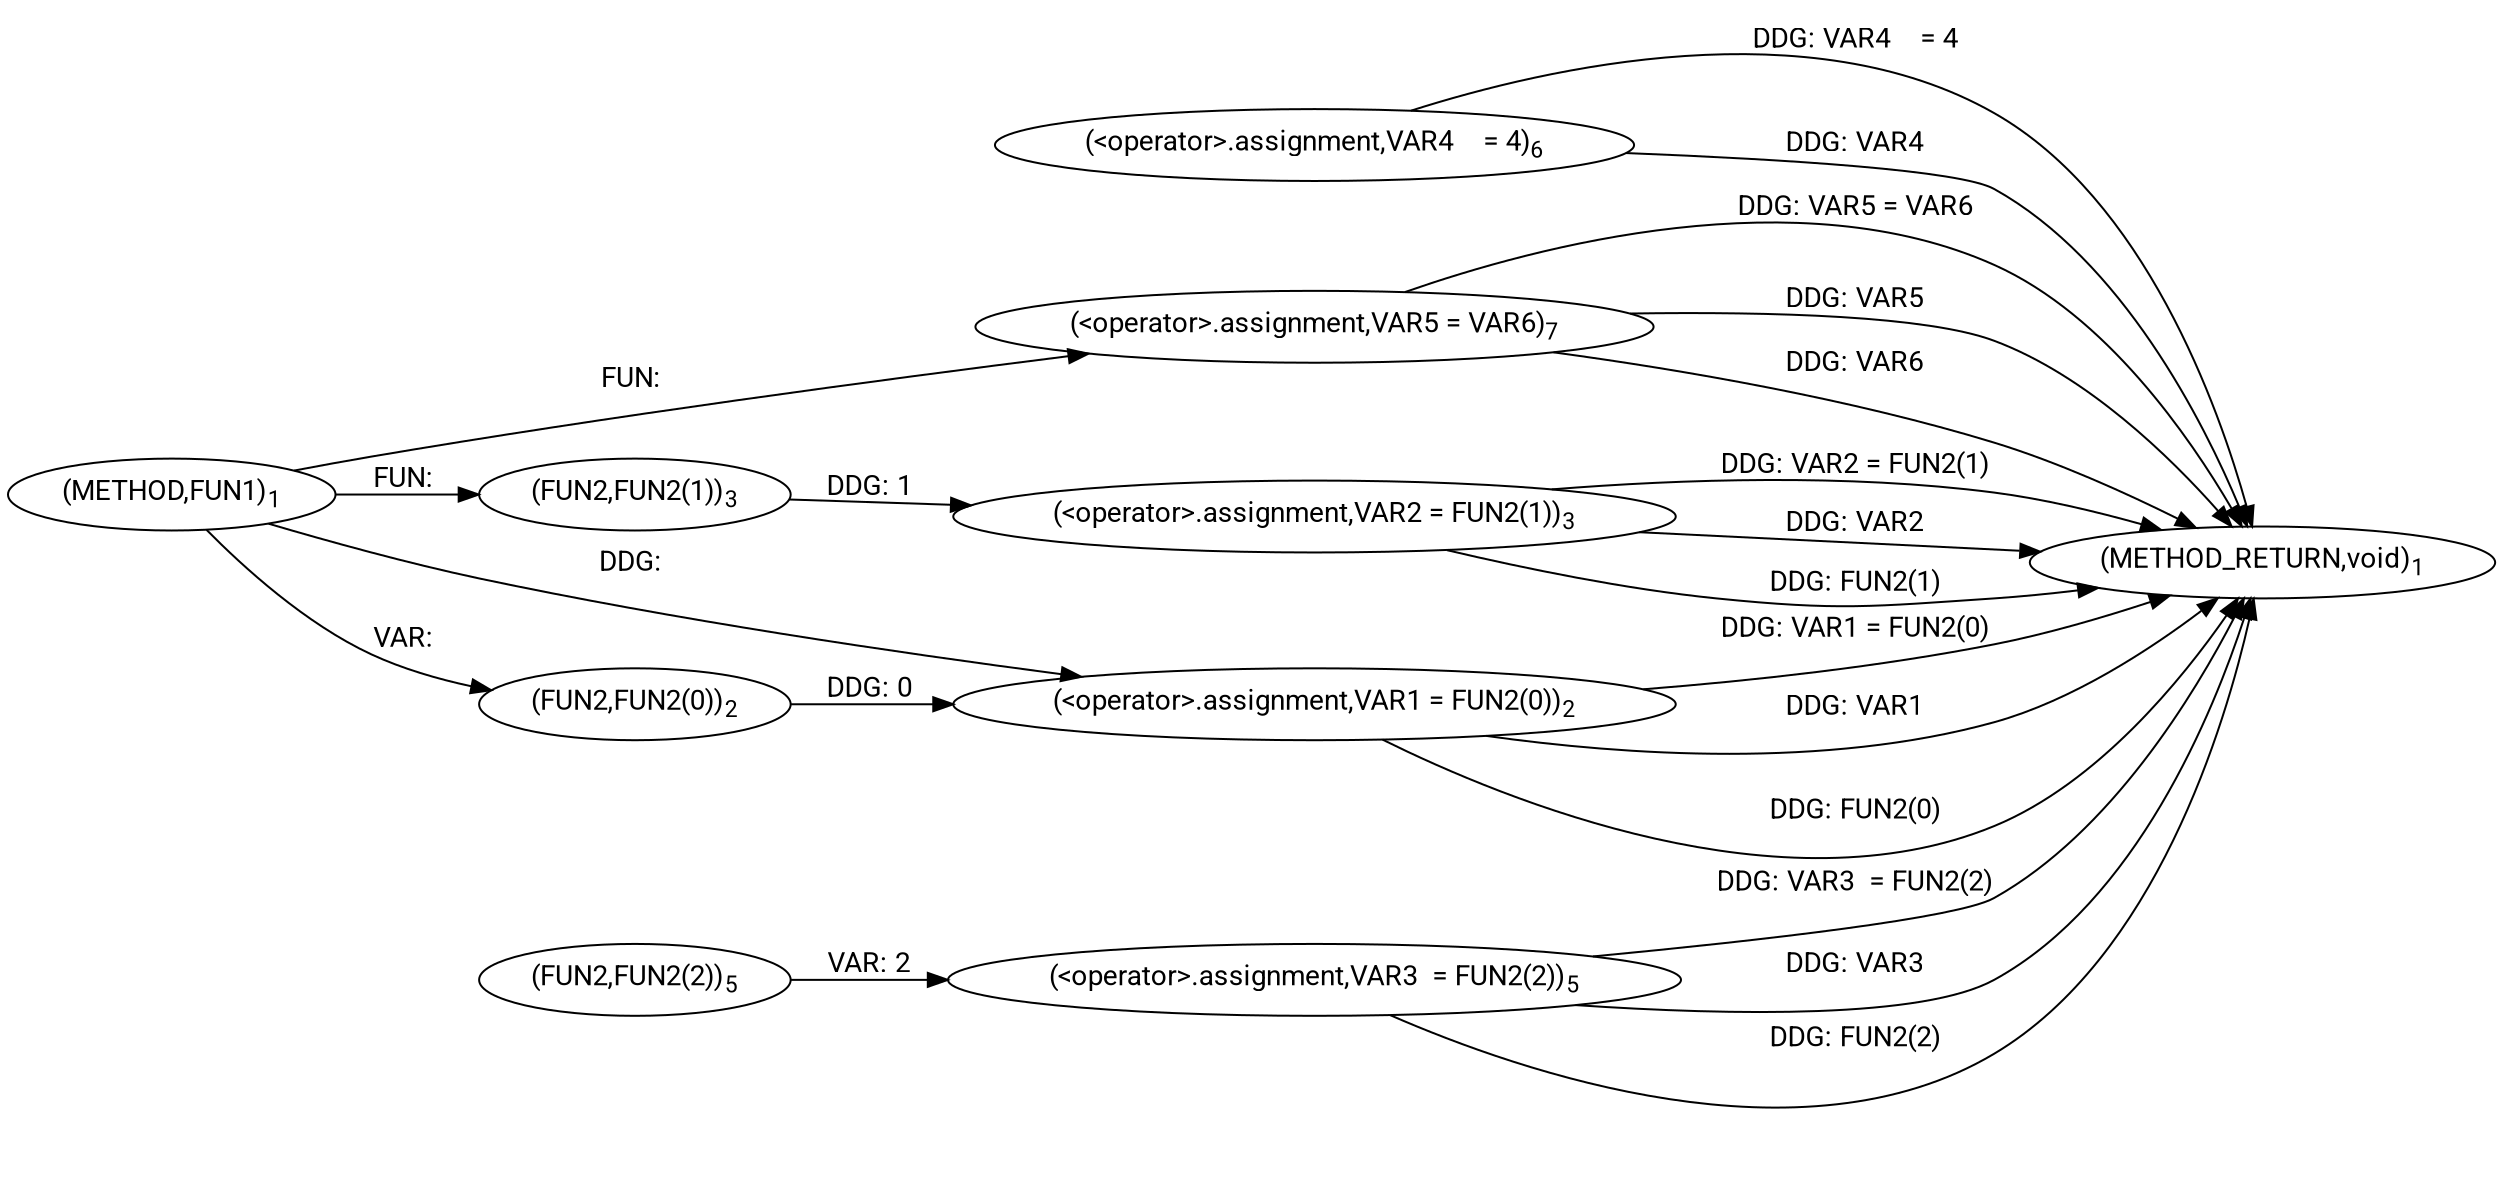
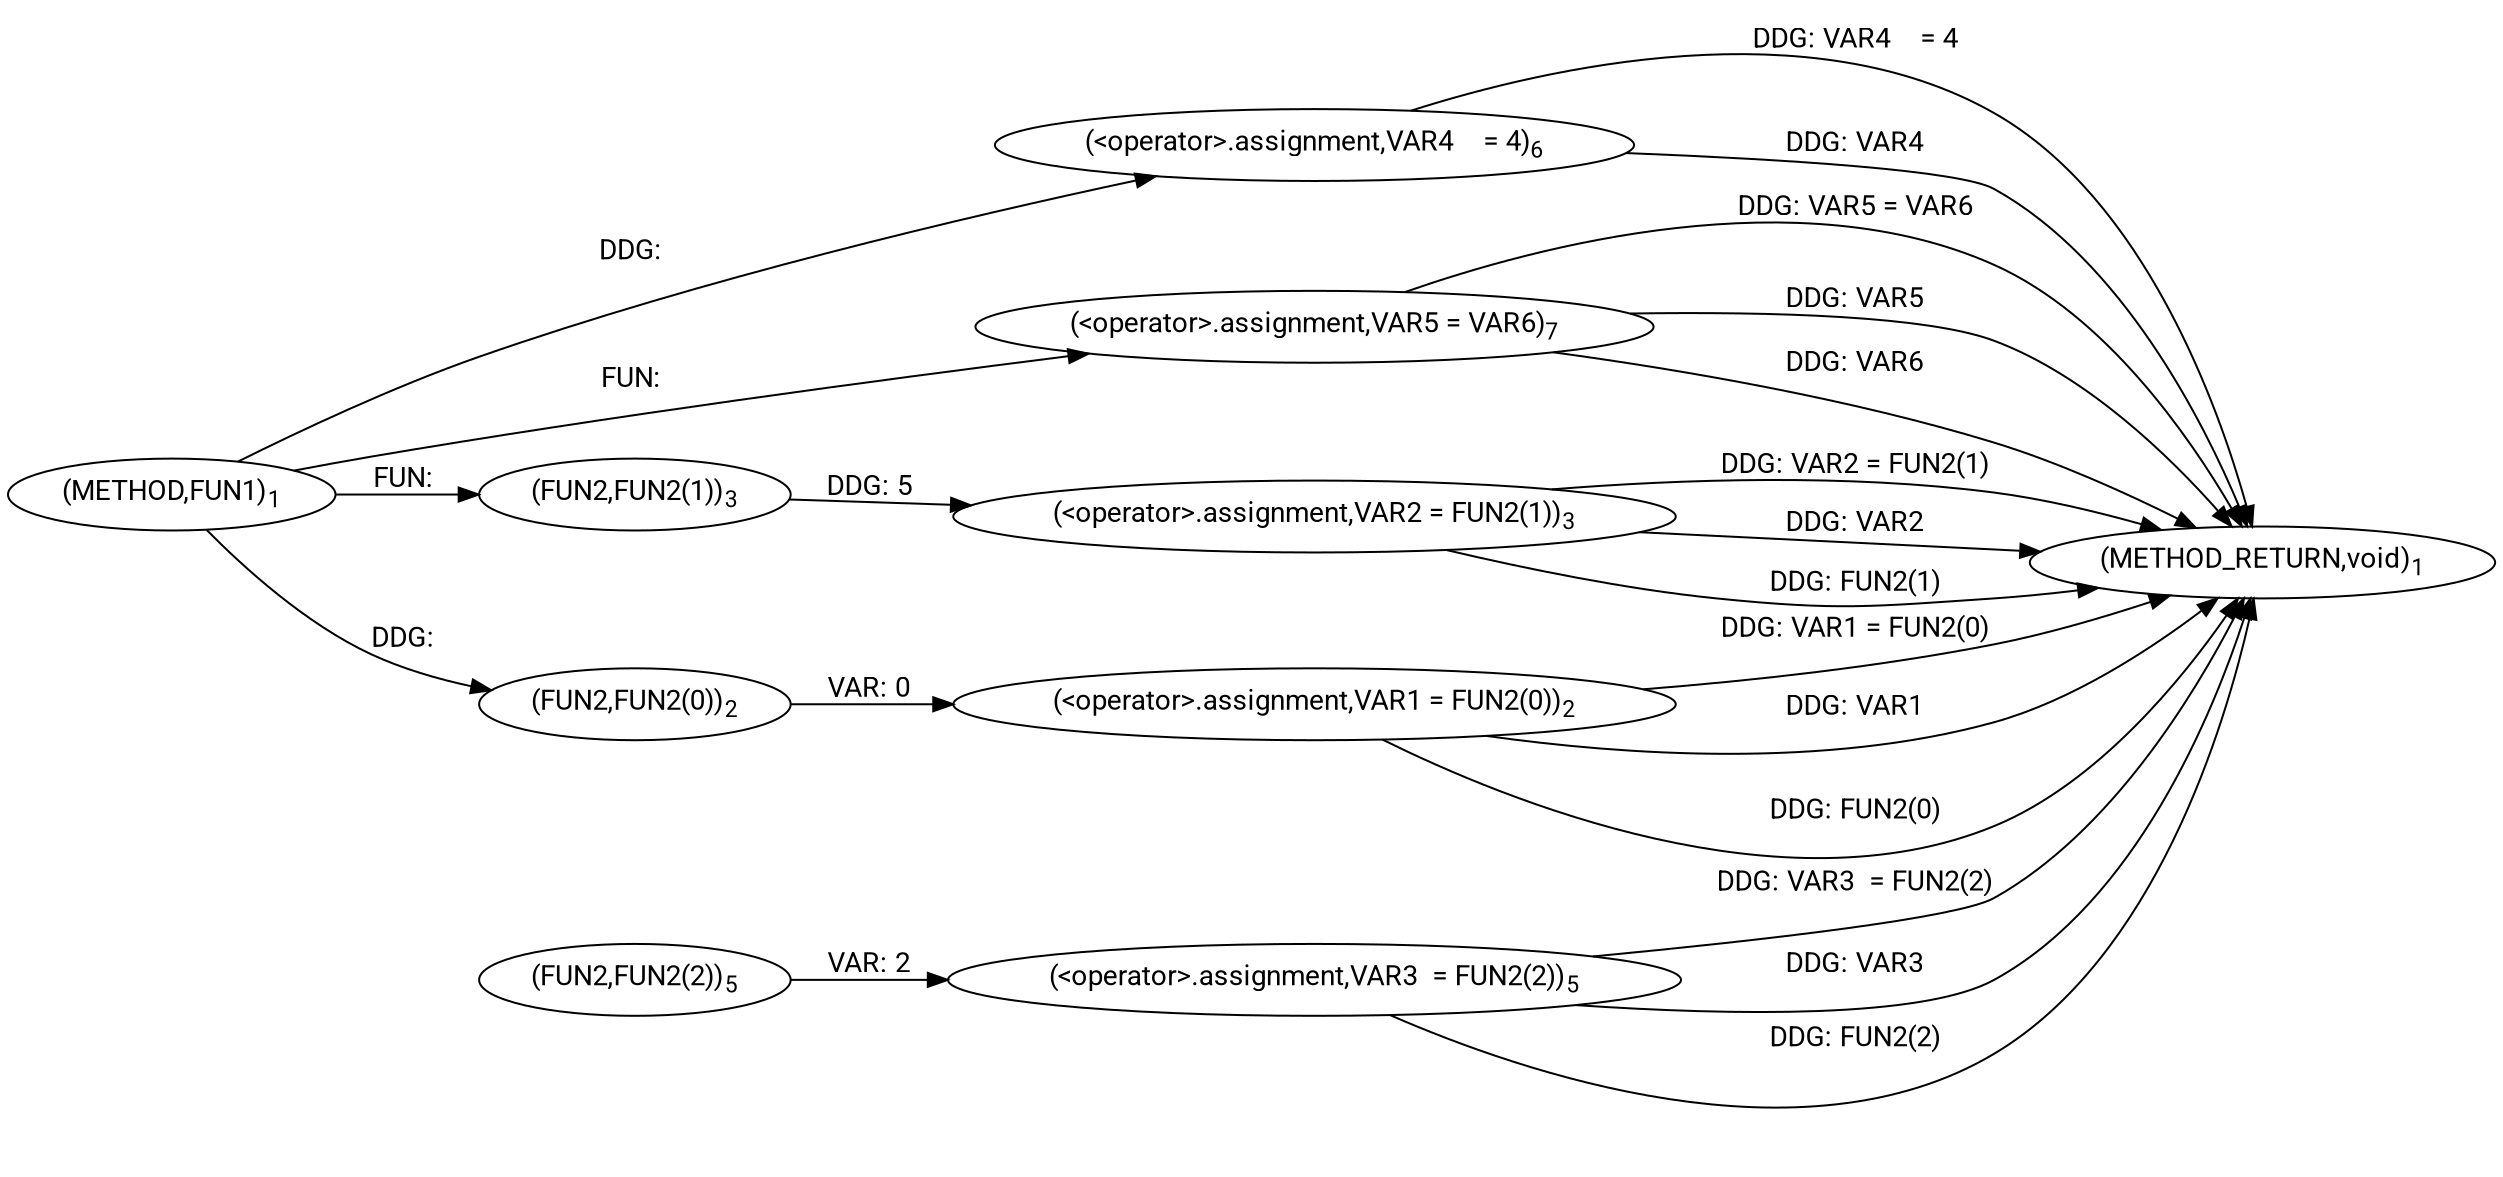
(870, 488) -> (870, 488)
(662, 614) -> (678, 294)
(407, 639) -> (407, 639)
(870, 689) -> (870, 689)
